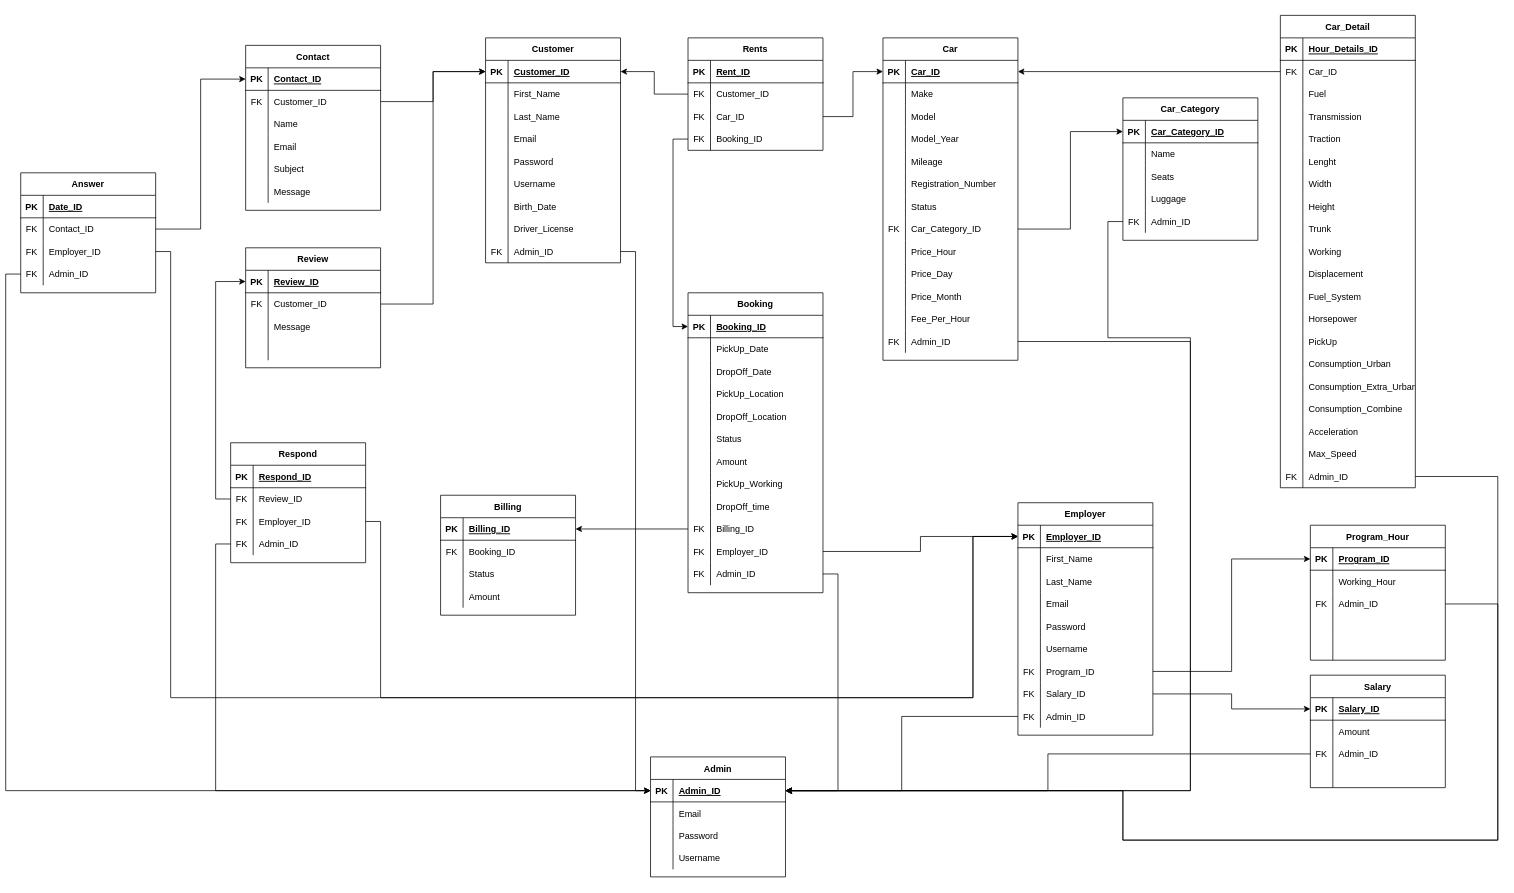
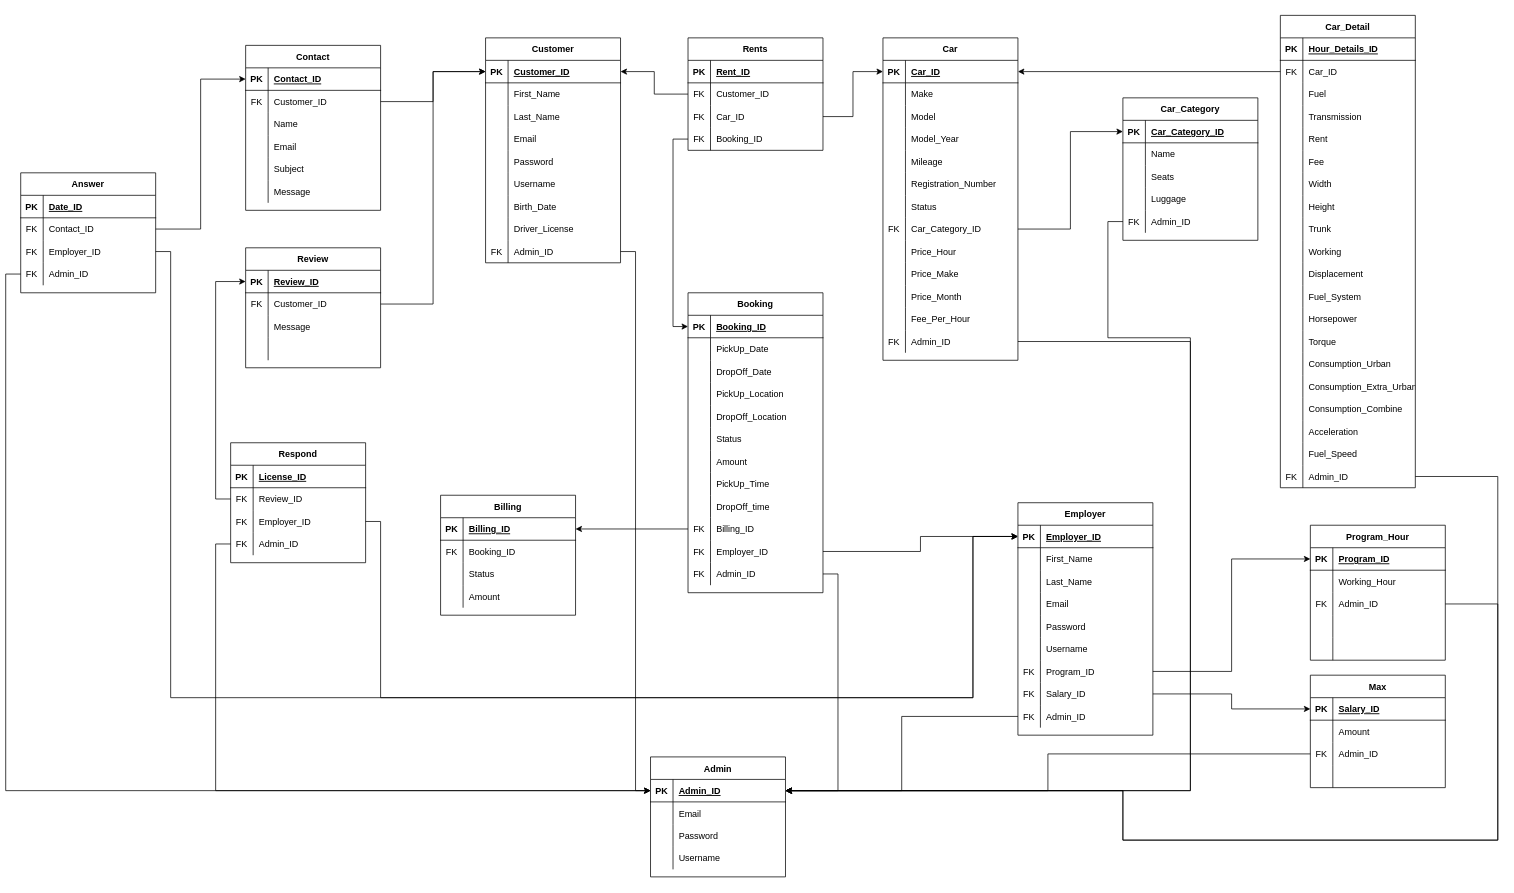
(1328, 140) -> (1319, 140)
(1324, 162) -> (1316, 162)
(933, 275) -> (935, 275)
(1323, 342) -> (1324, 342)
(1331, 455) -> (1333, 455)
(284, 477) -> (283, 477)
(749, 485) -> (742, 485)
(1378, 687) -> (1378, 687)
